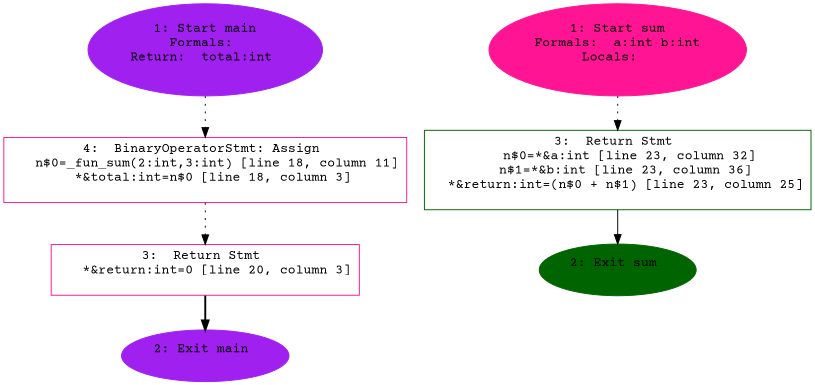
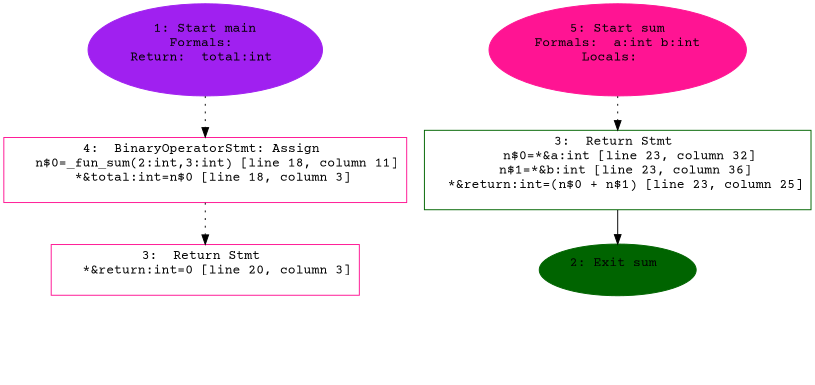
(618, 50) -> (618, 50)
(205, 356) -> none
